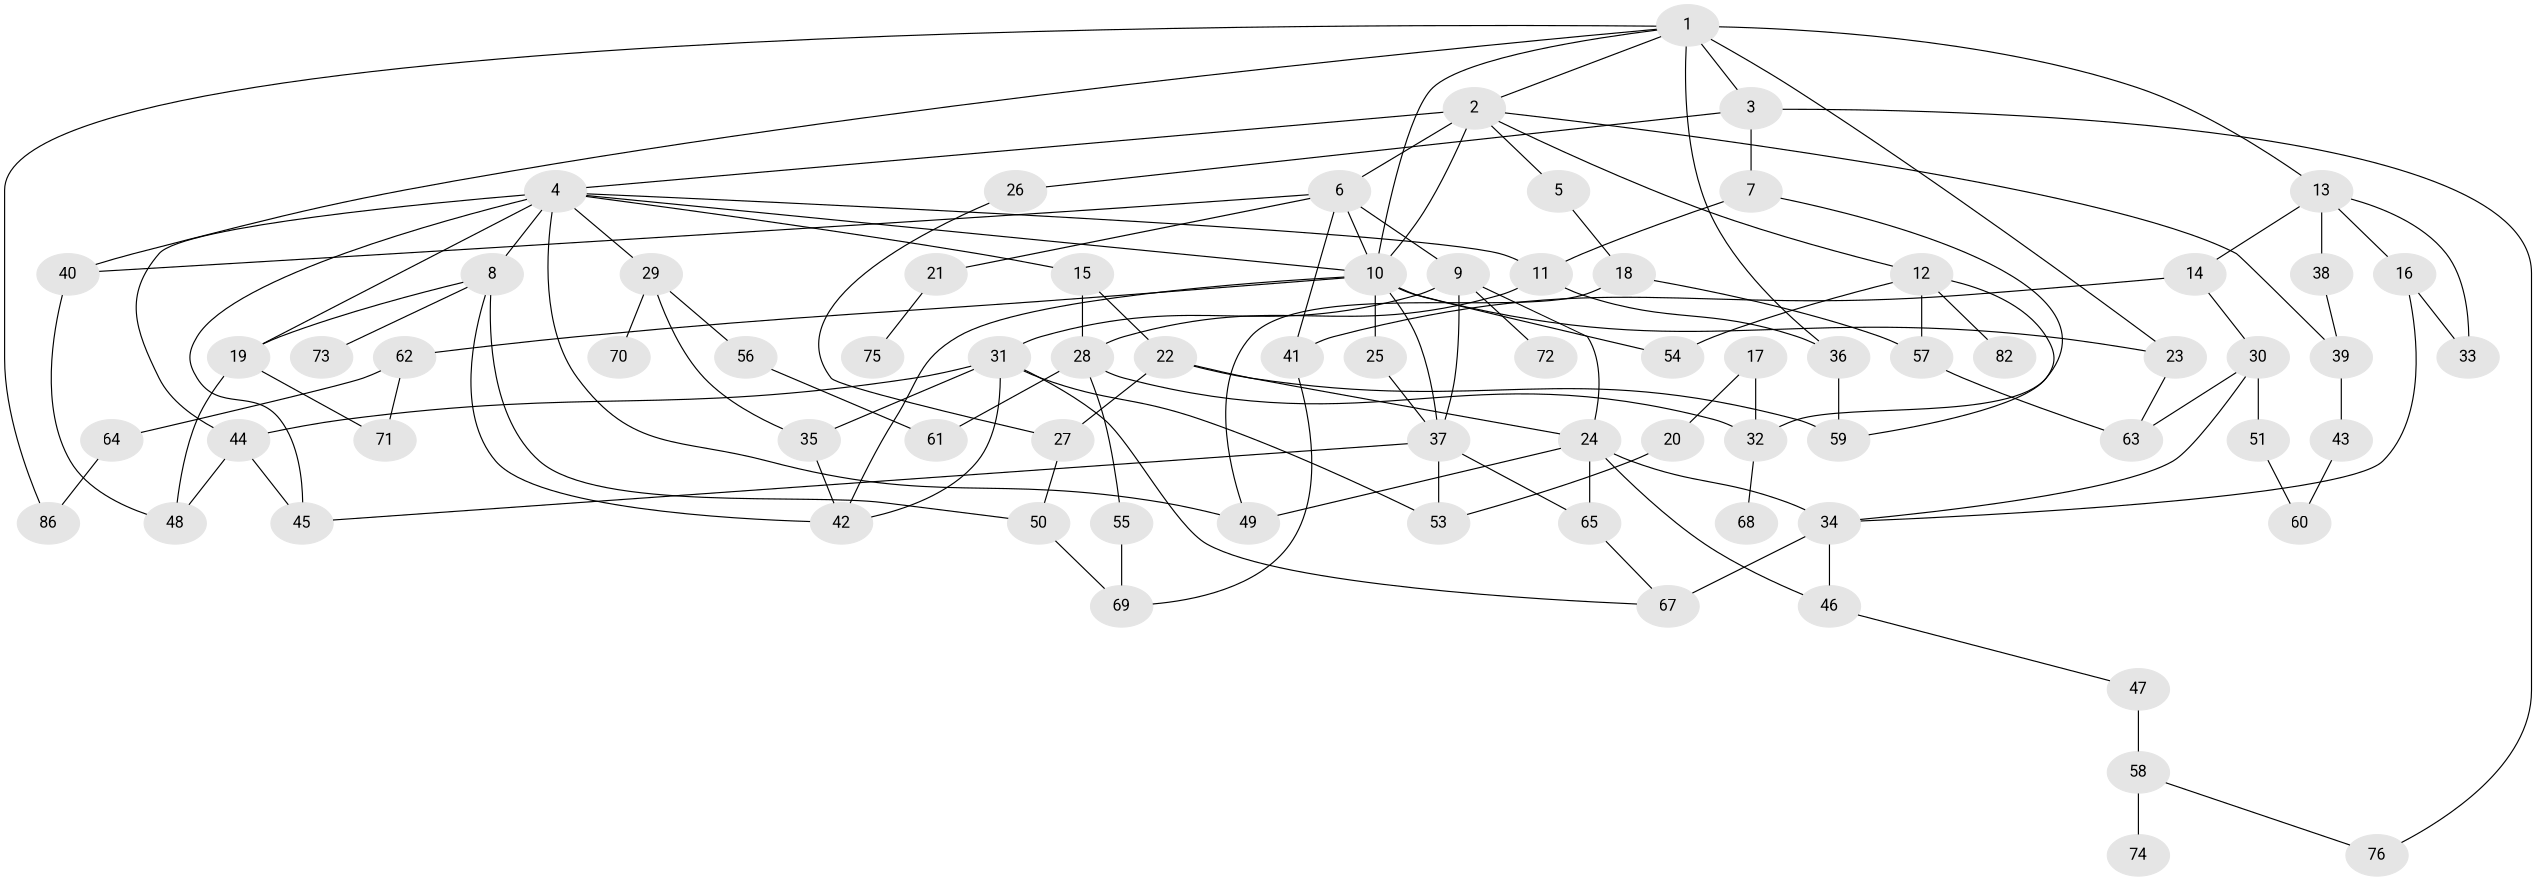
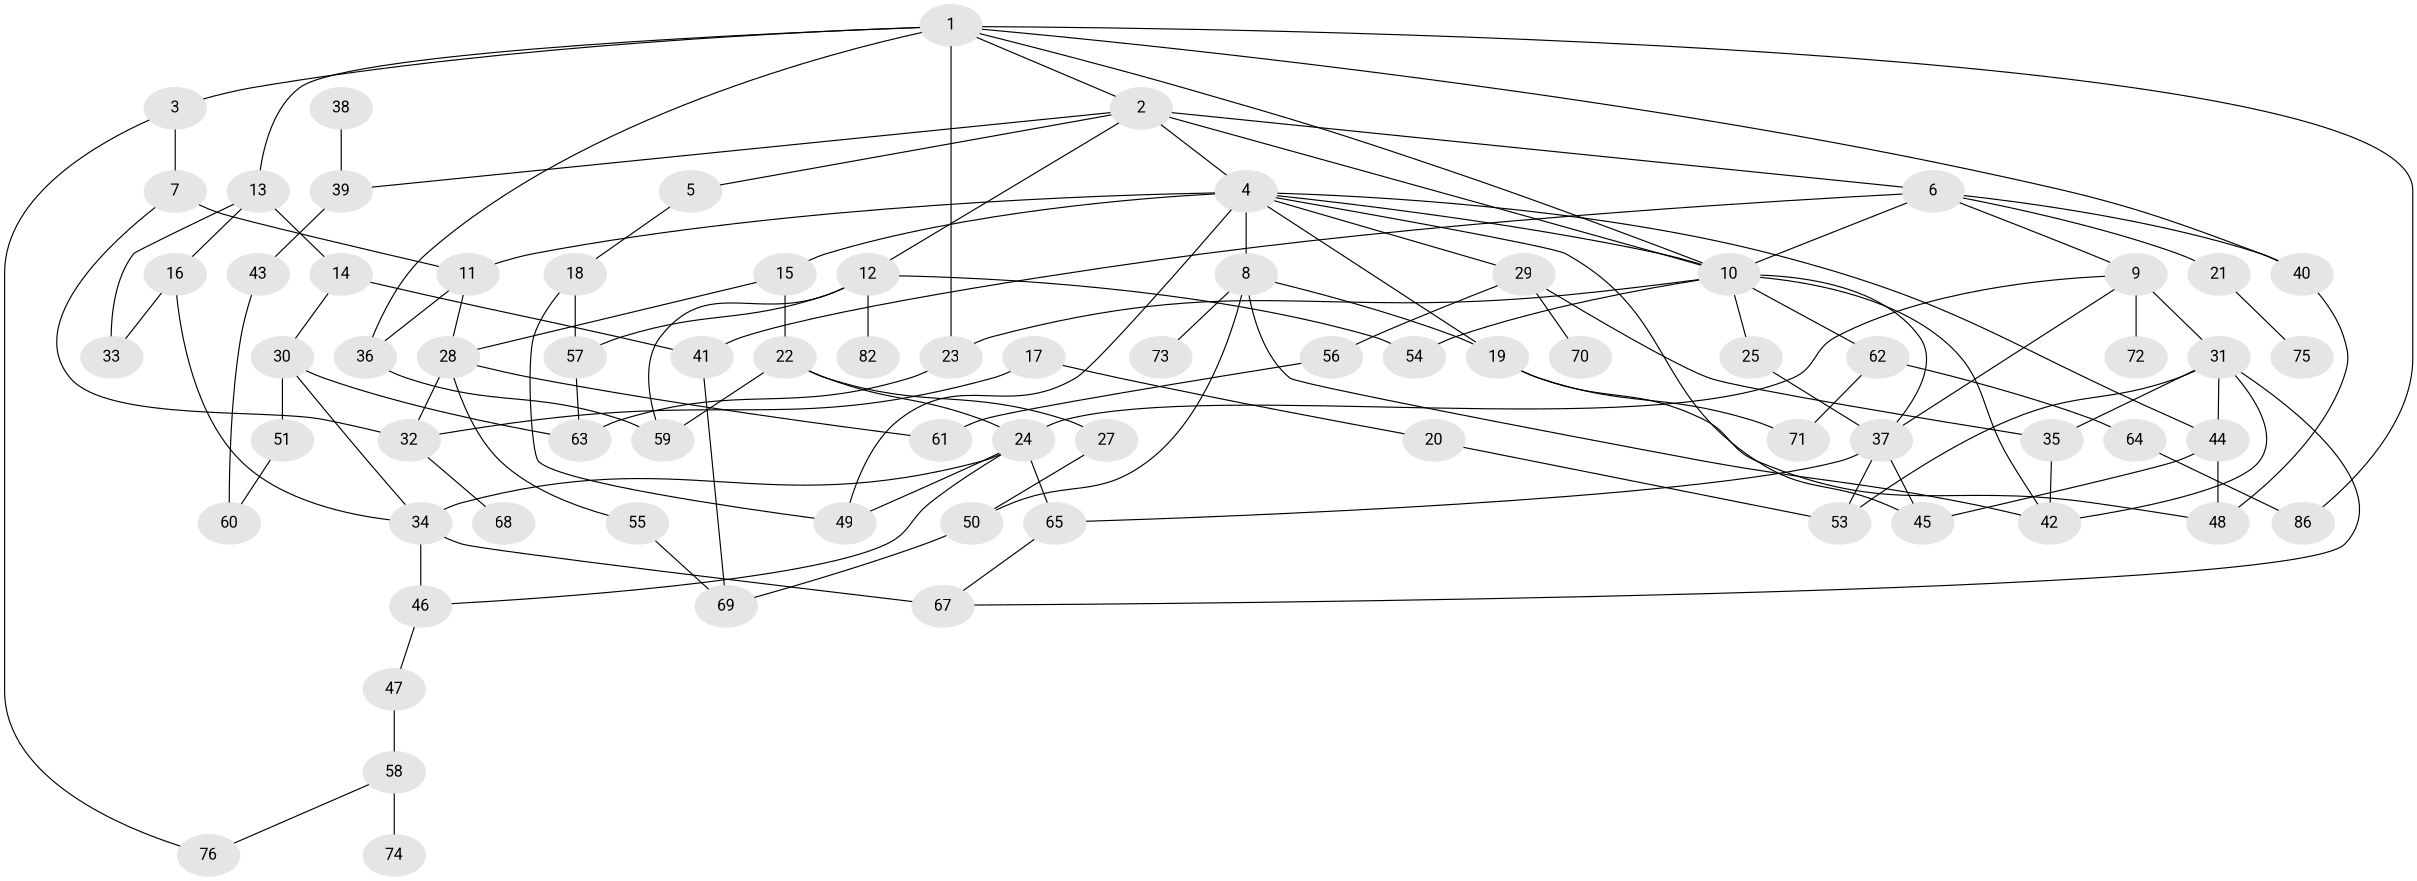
(1016, 191) -> none
(2322, 233) -> none
